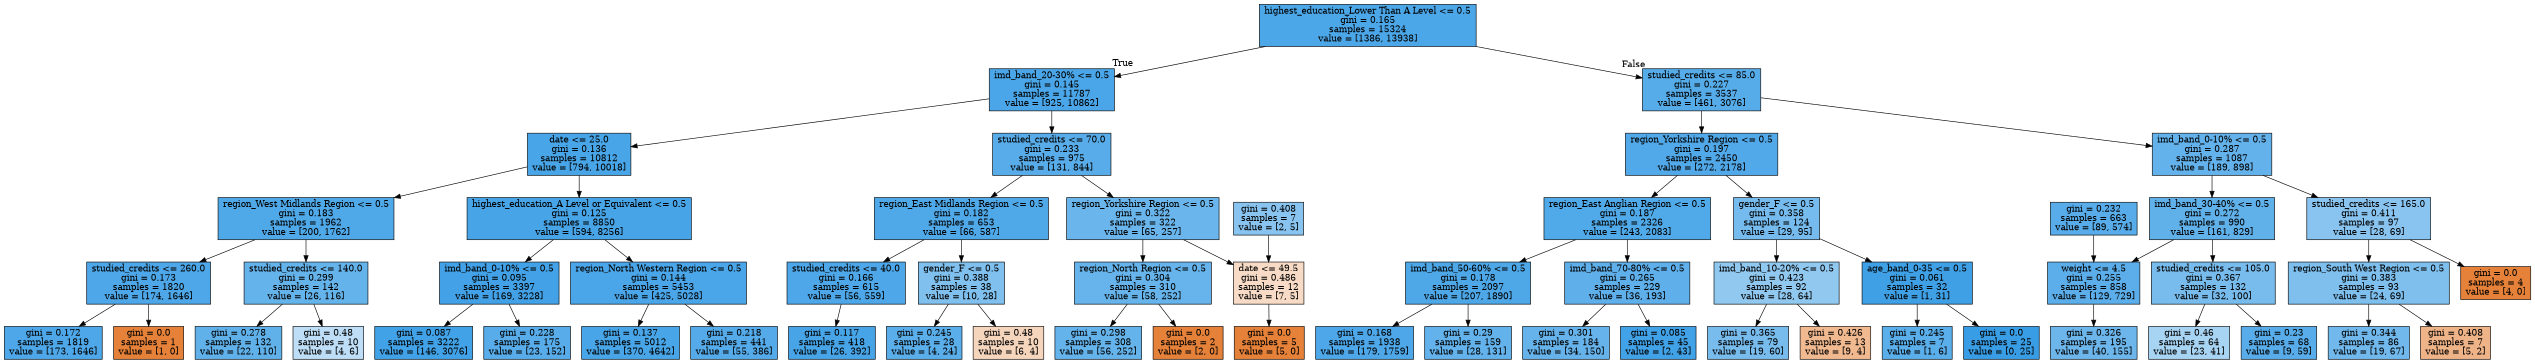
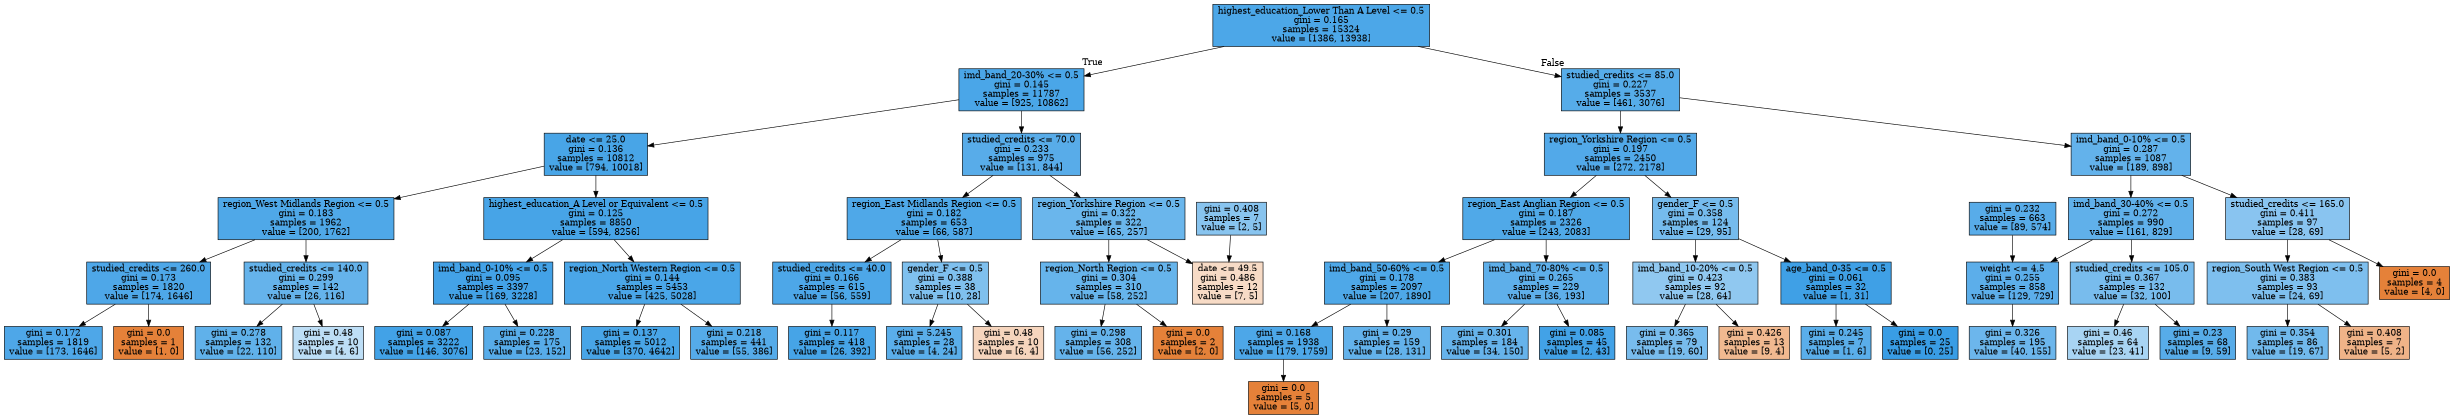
(1269, 312) -> (1283, 367)
(924, 343) -> (924, 343)
(2369, 343) -> (2288, 343)
